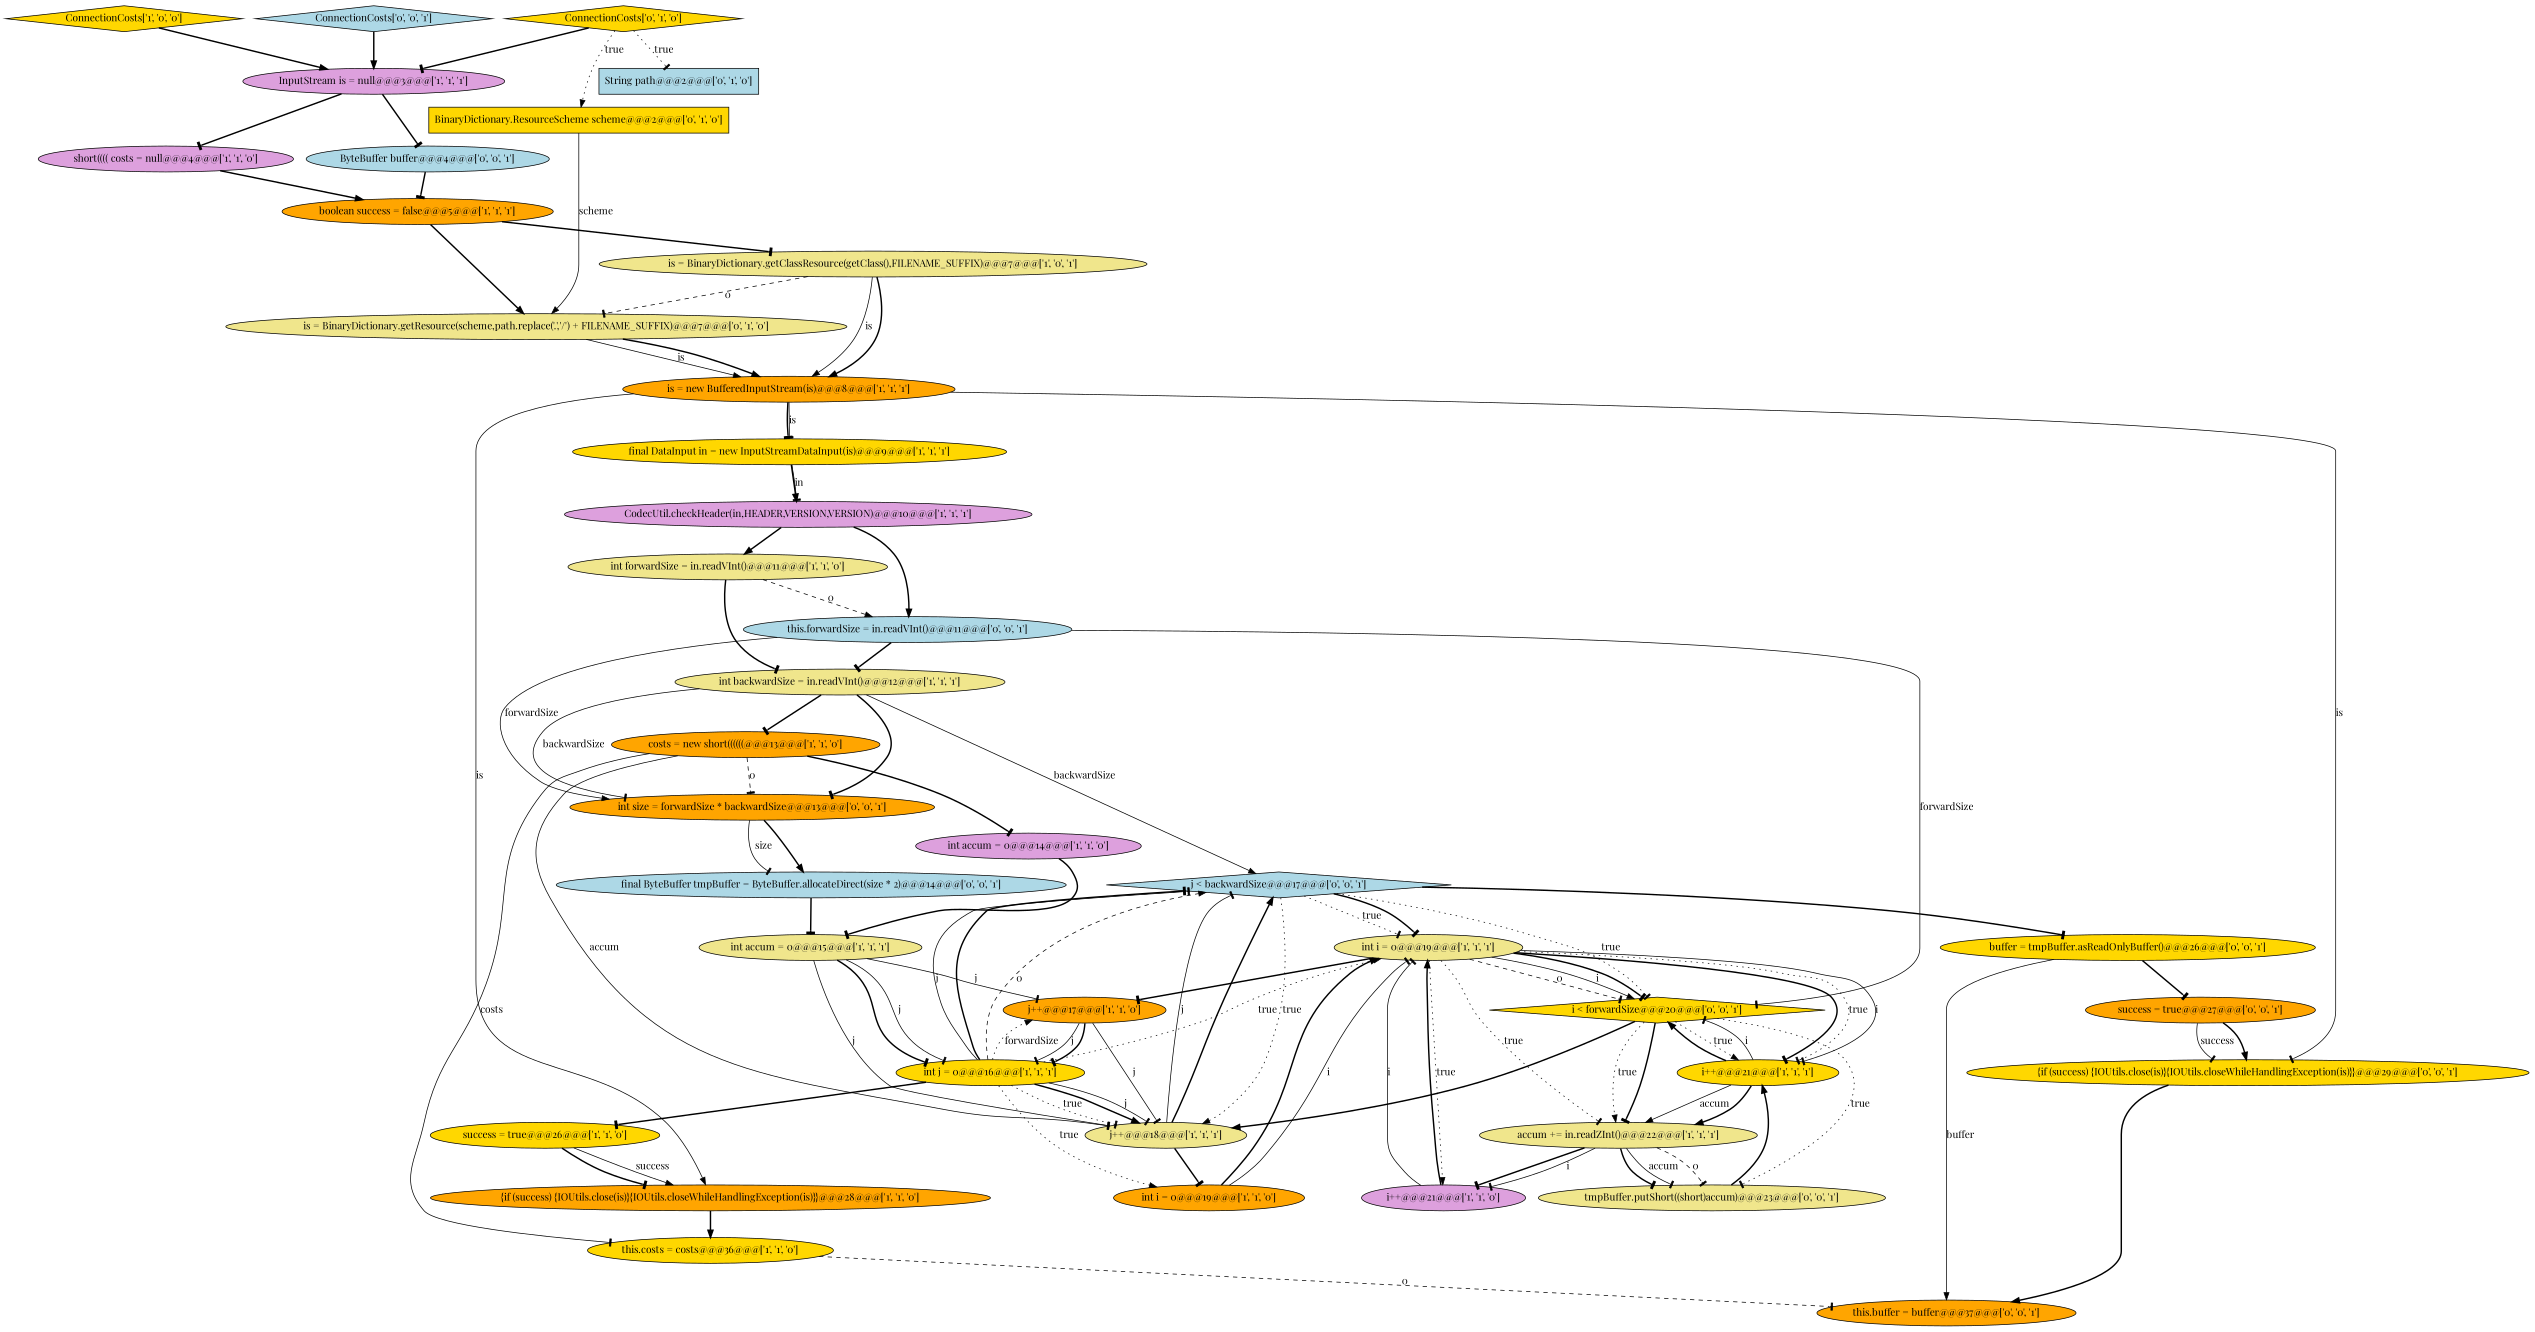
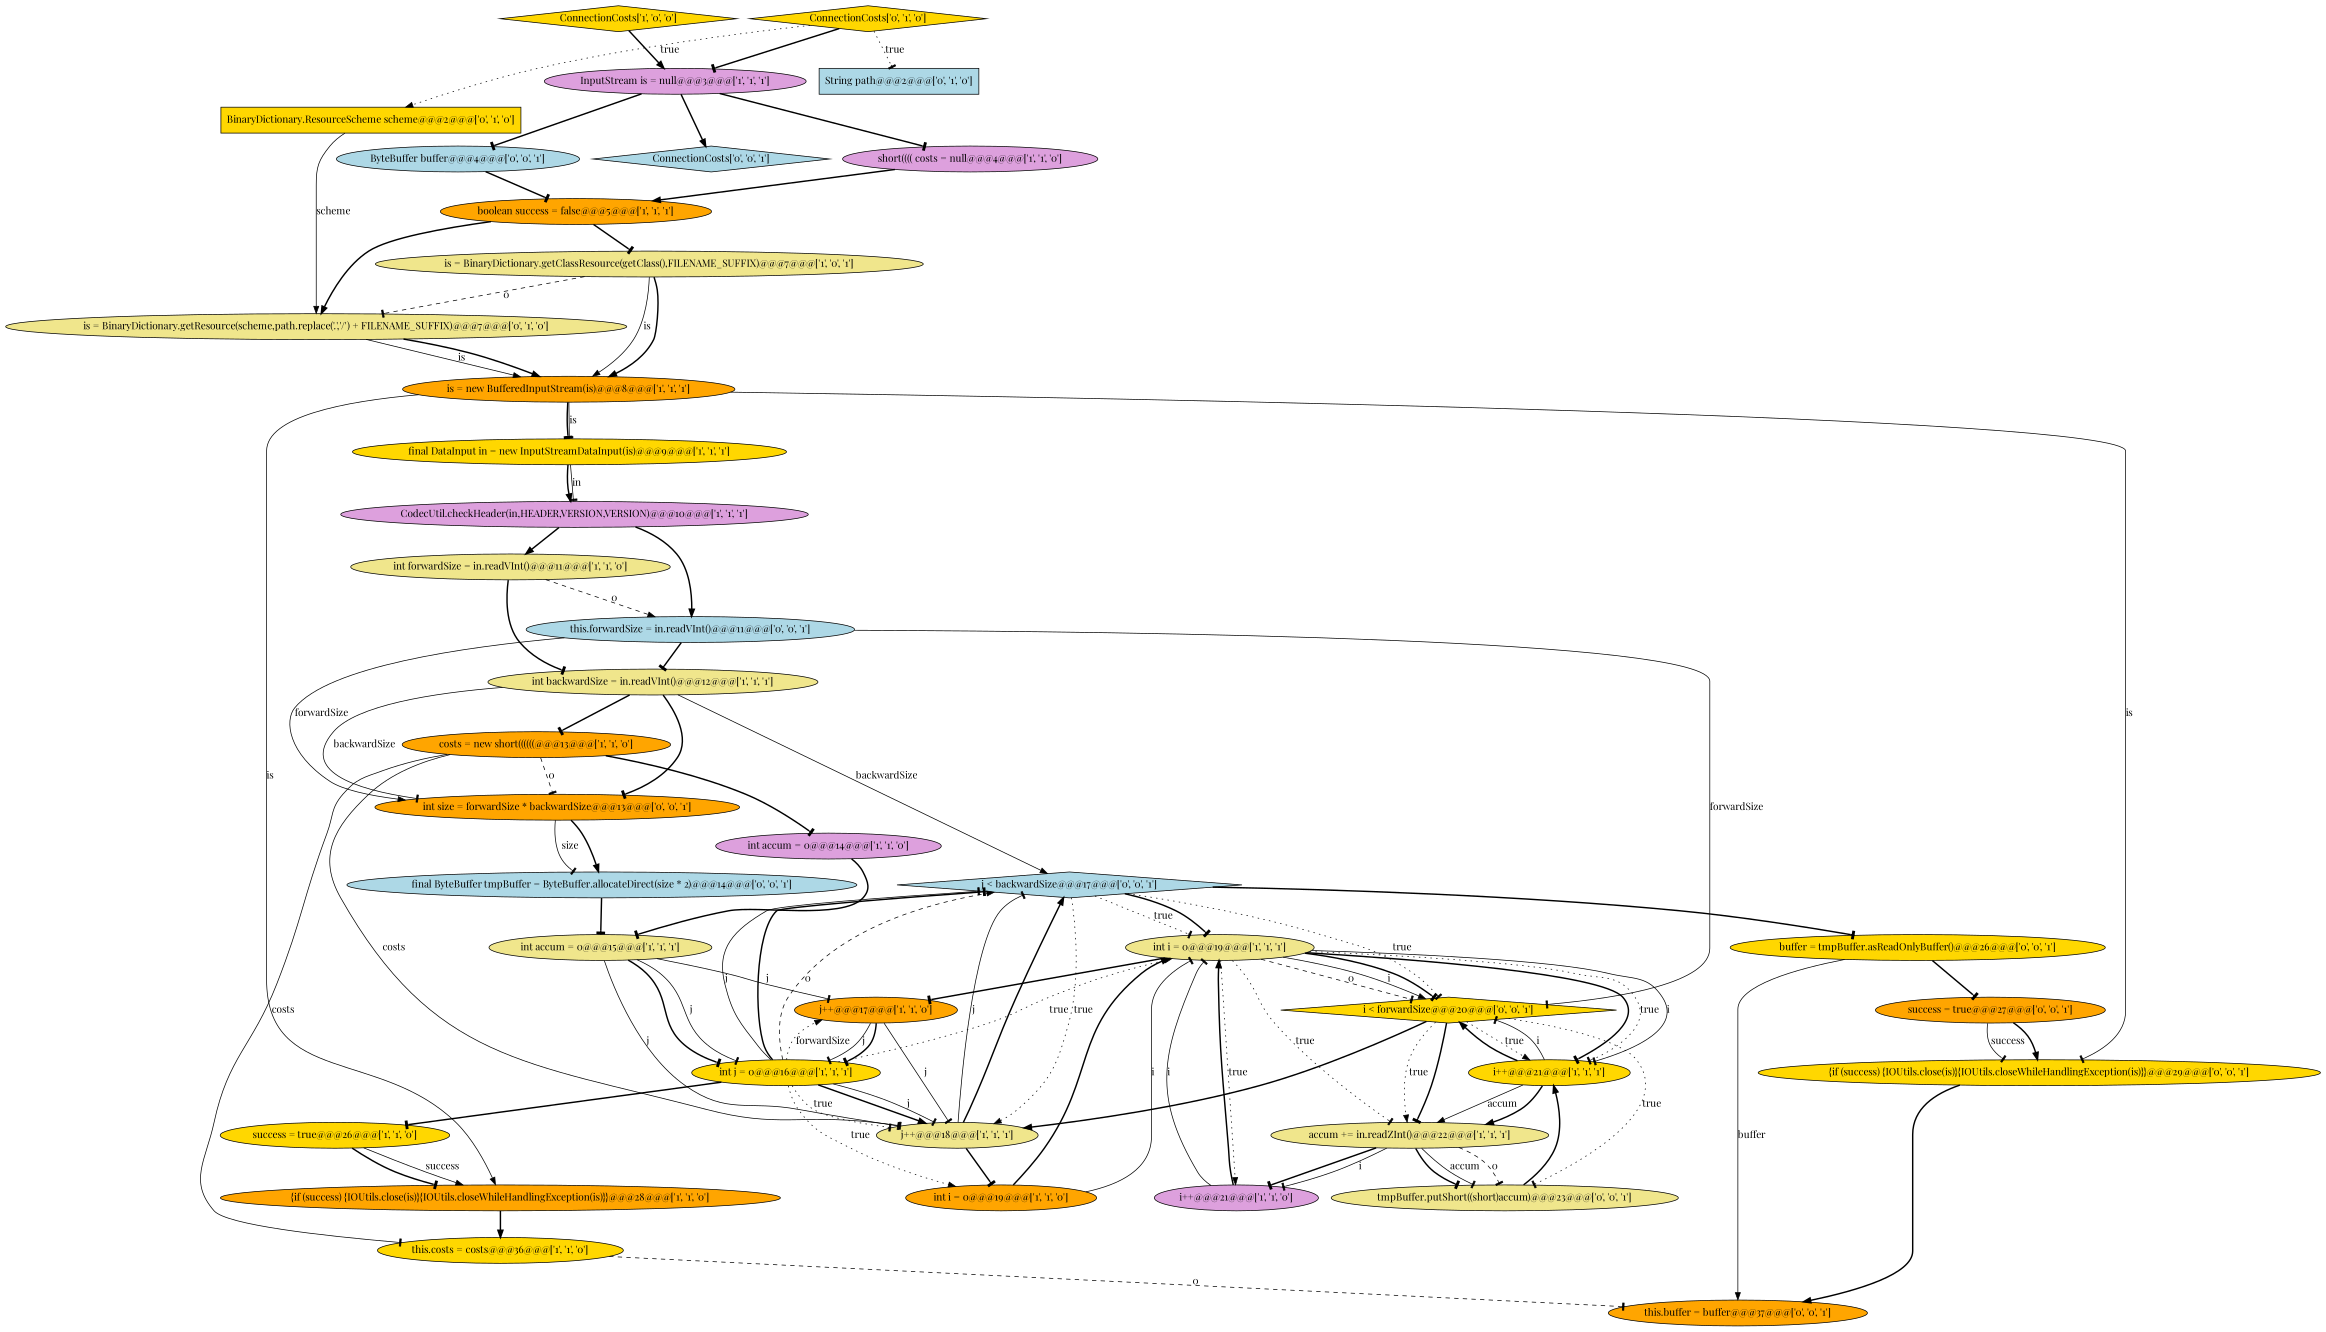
(374, 46) -> (692, 117)
(605, 948) -> (394, 948)
